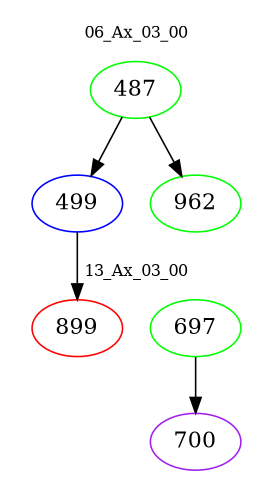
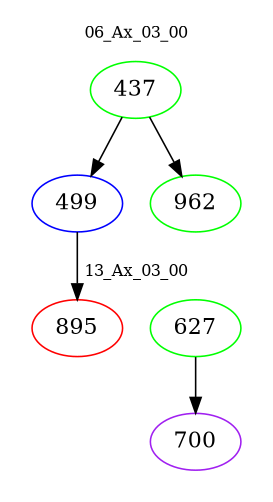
(136, 90) -> (136, 90)
(77, 328) -> (77, 328)
(196, 328) -> (196, 328)
